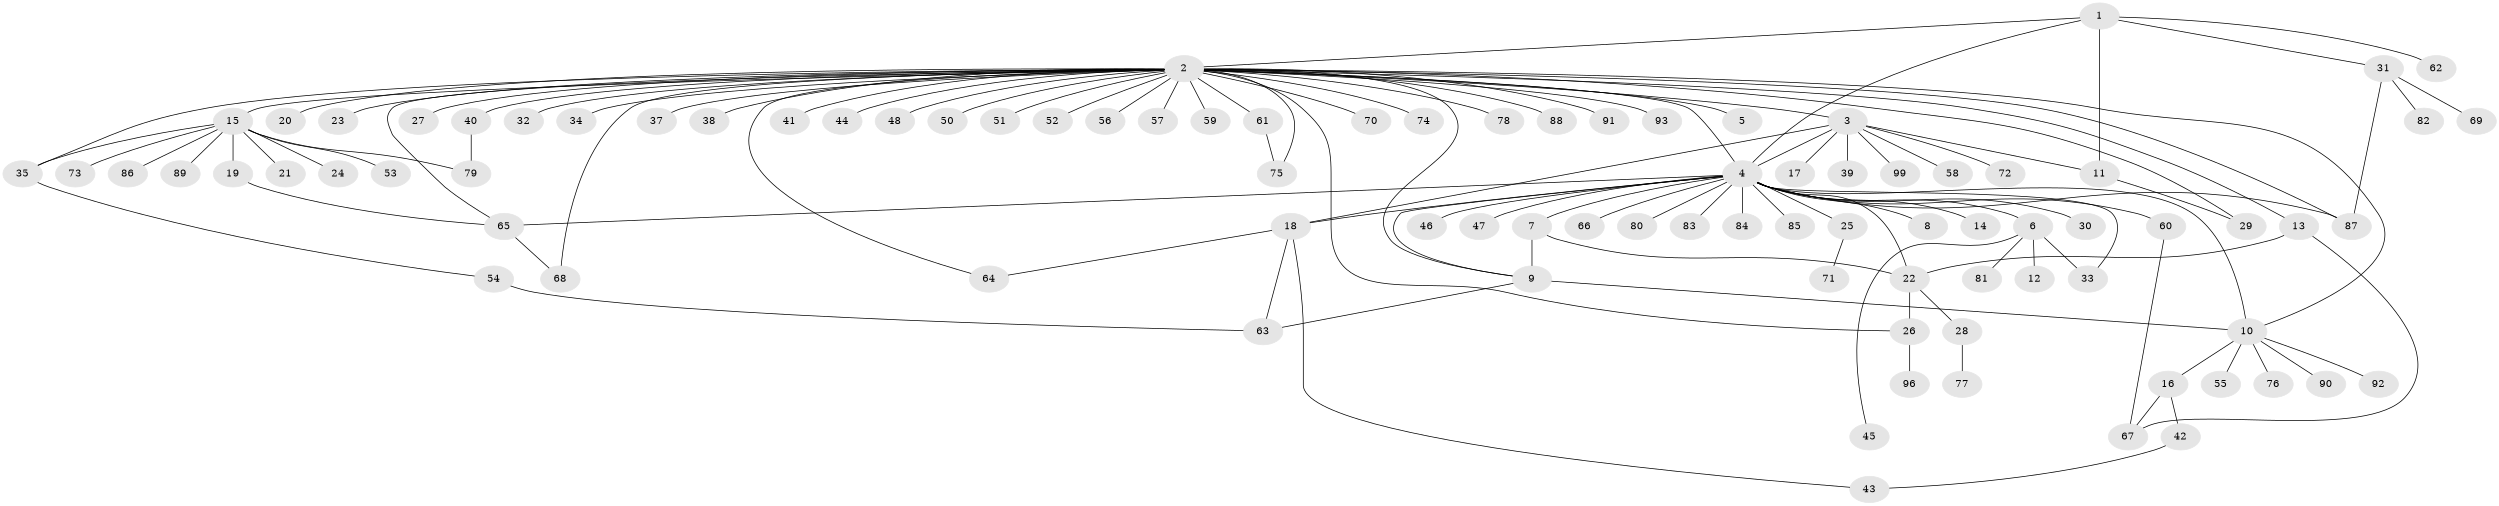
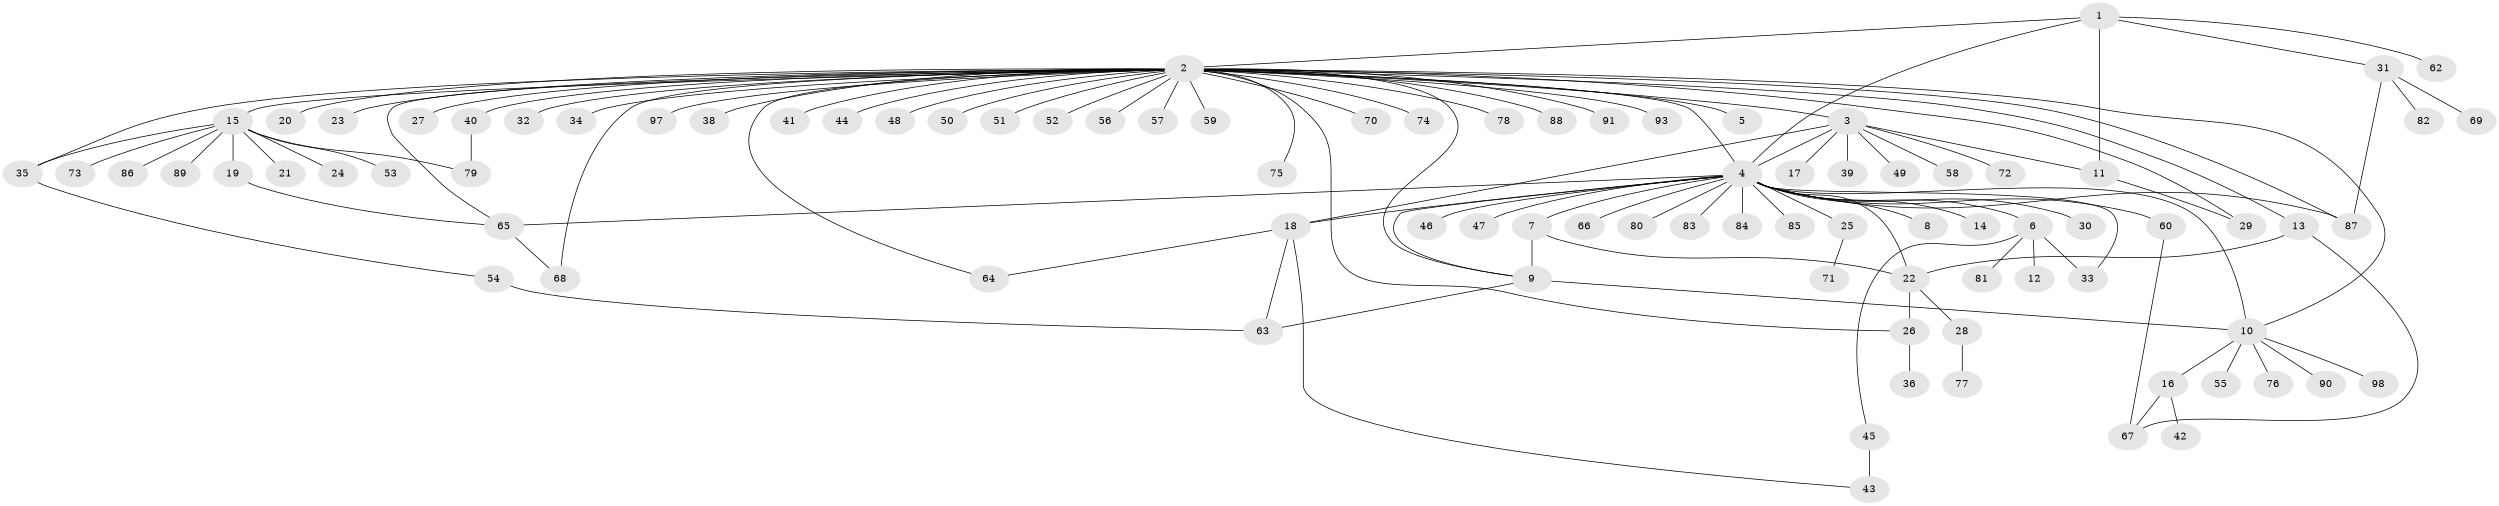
(657, 121) -> (657, 121)
(1263, 121) -> none
(1900, 174) -> (1900, 174)
(1910, 384) -> (1910, 384)
(2379, 384) -> (2379, 384)
(2029, 476) -> (1869, 463)
